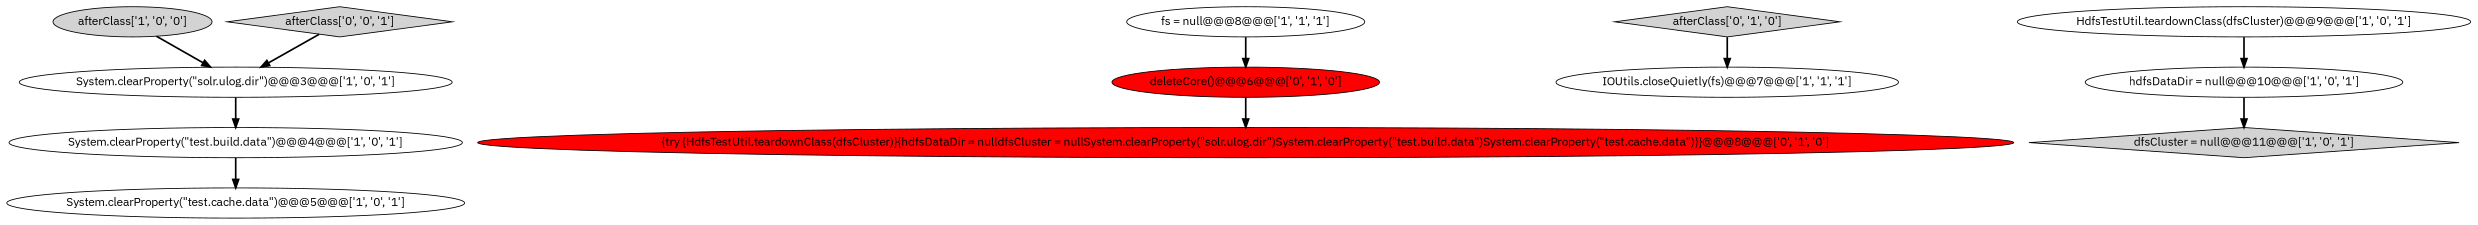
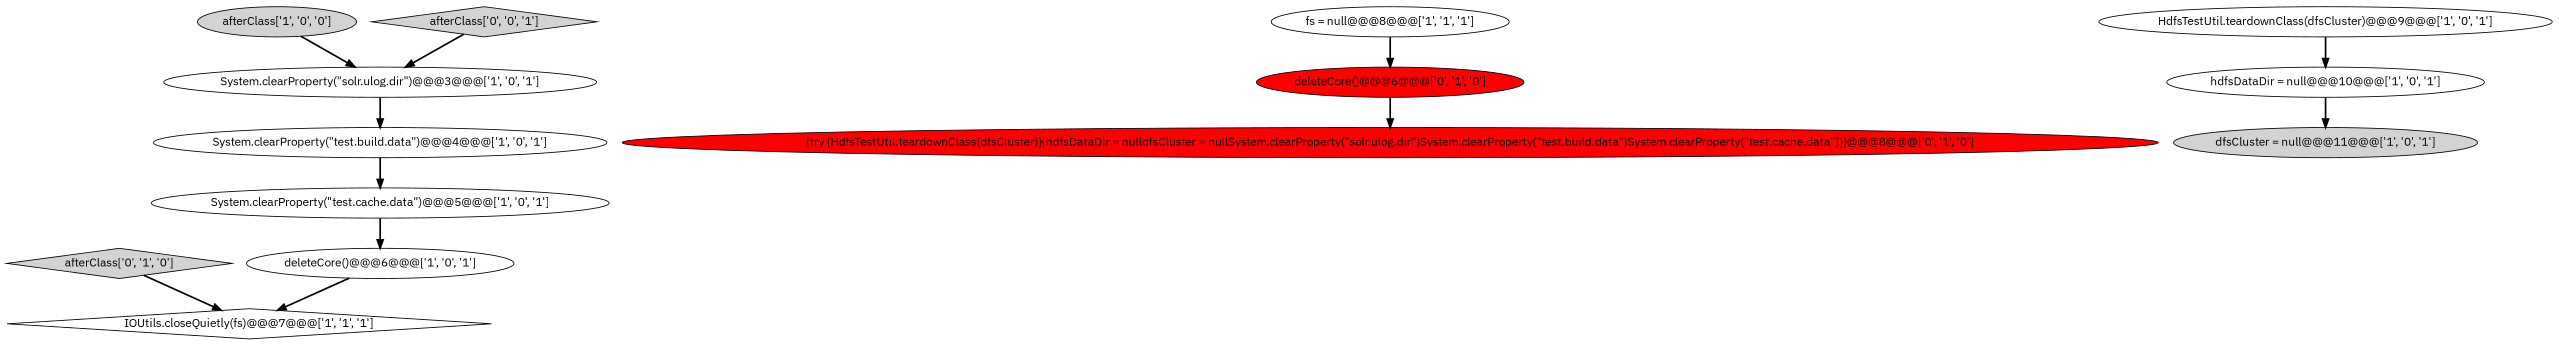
(1727, 82) -> (249, 324)
(2244, 143) -> (2326, 143)
none -> (380, 263)
